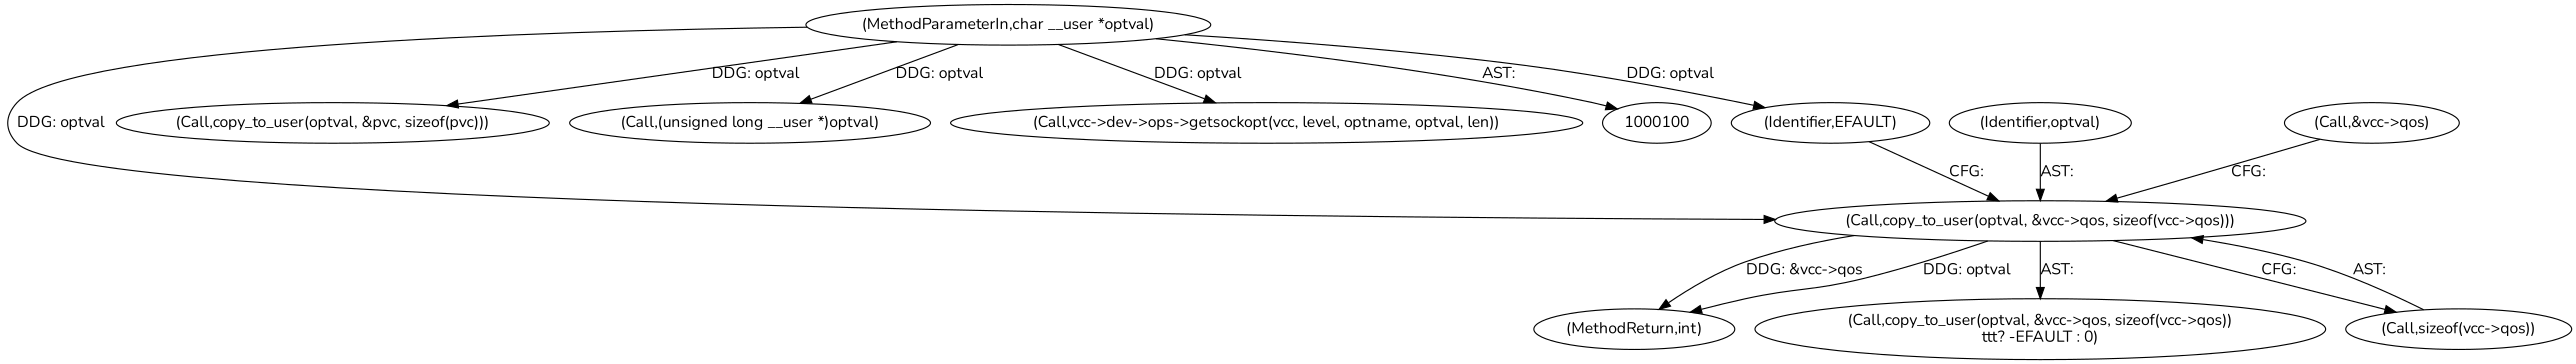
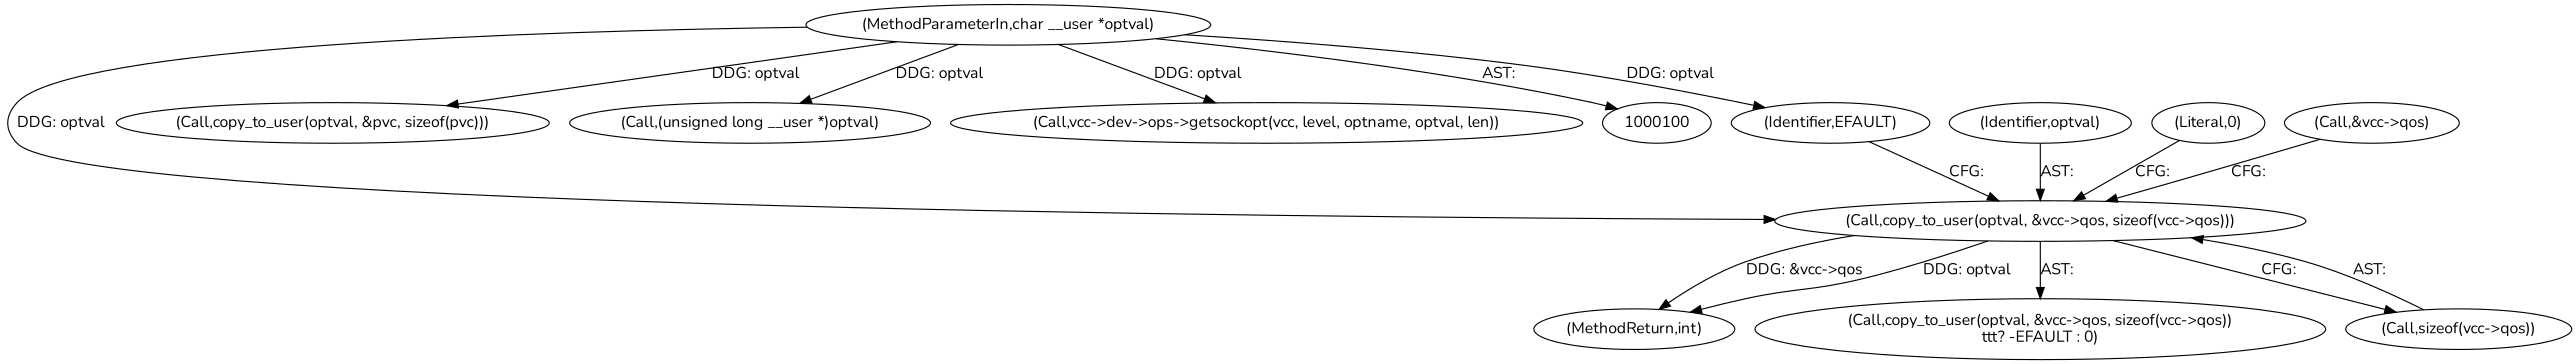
none -> (2208, 123)
